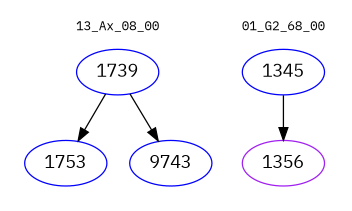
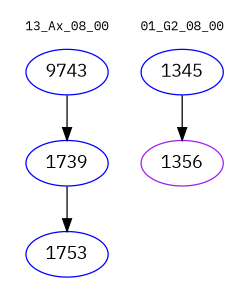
(284, 27) -> (183, 27)
(141, 112) -> (67, 111)
